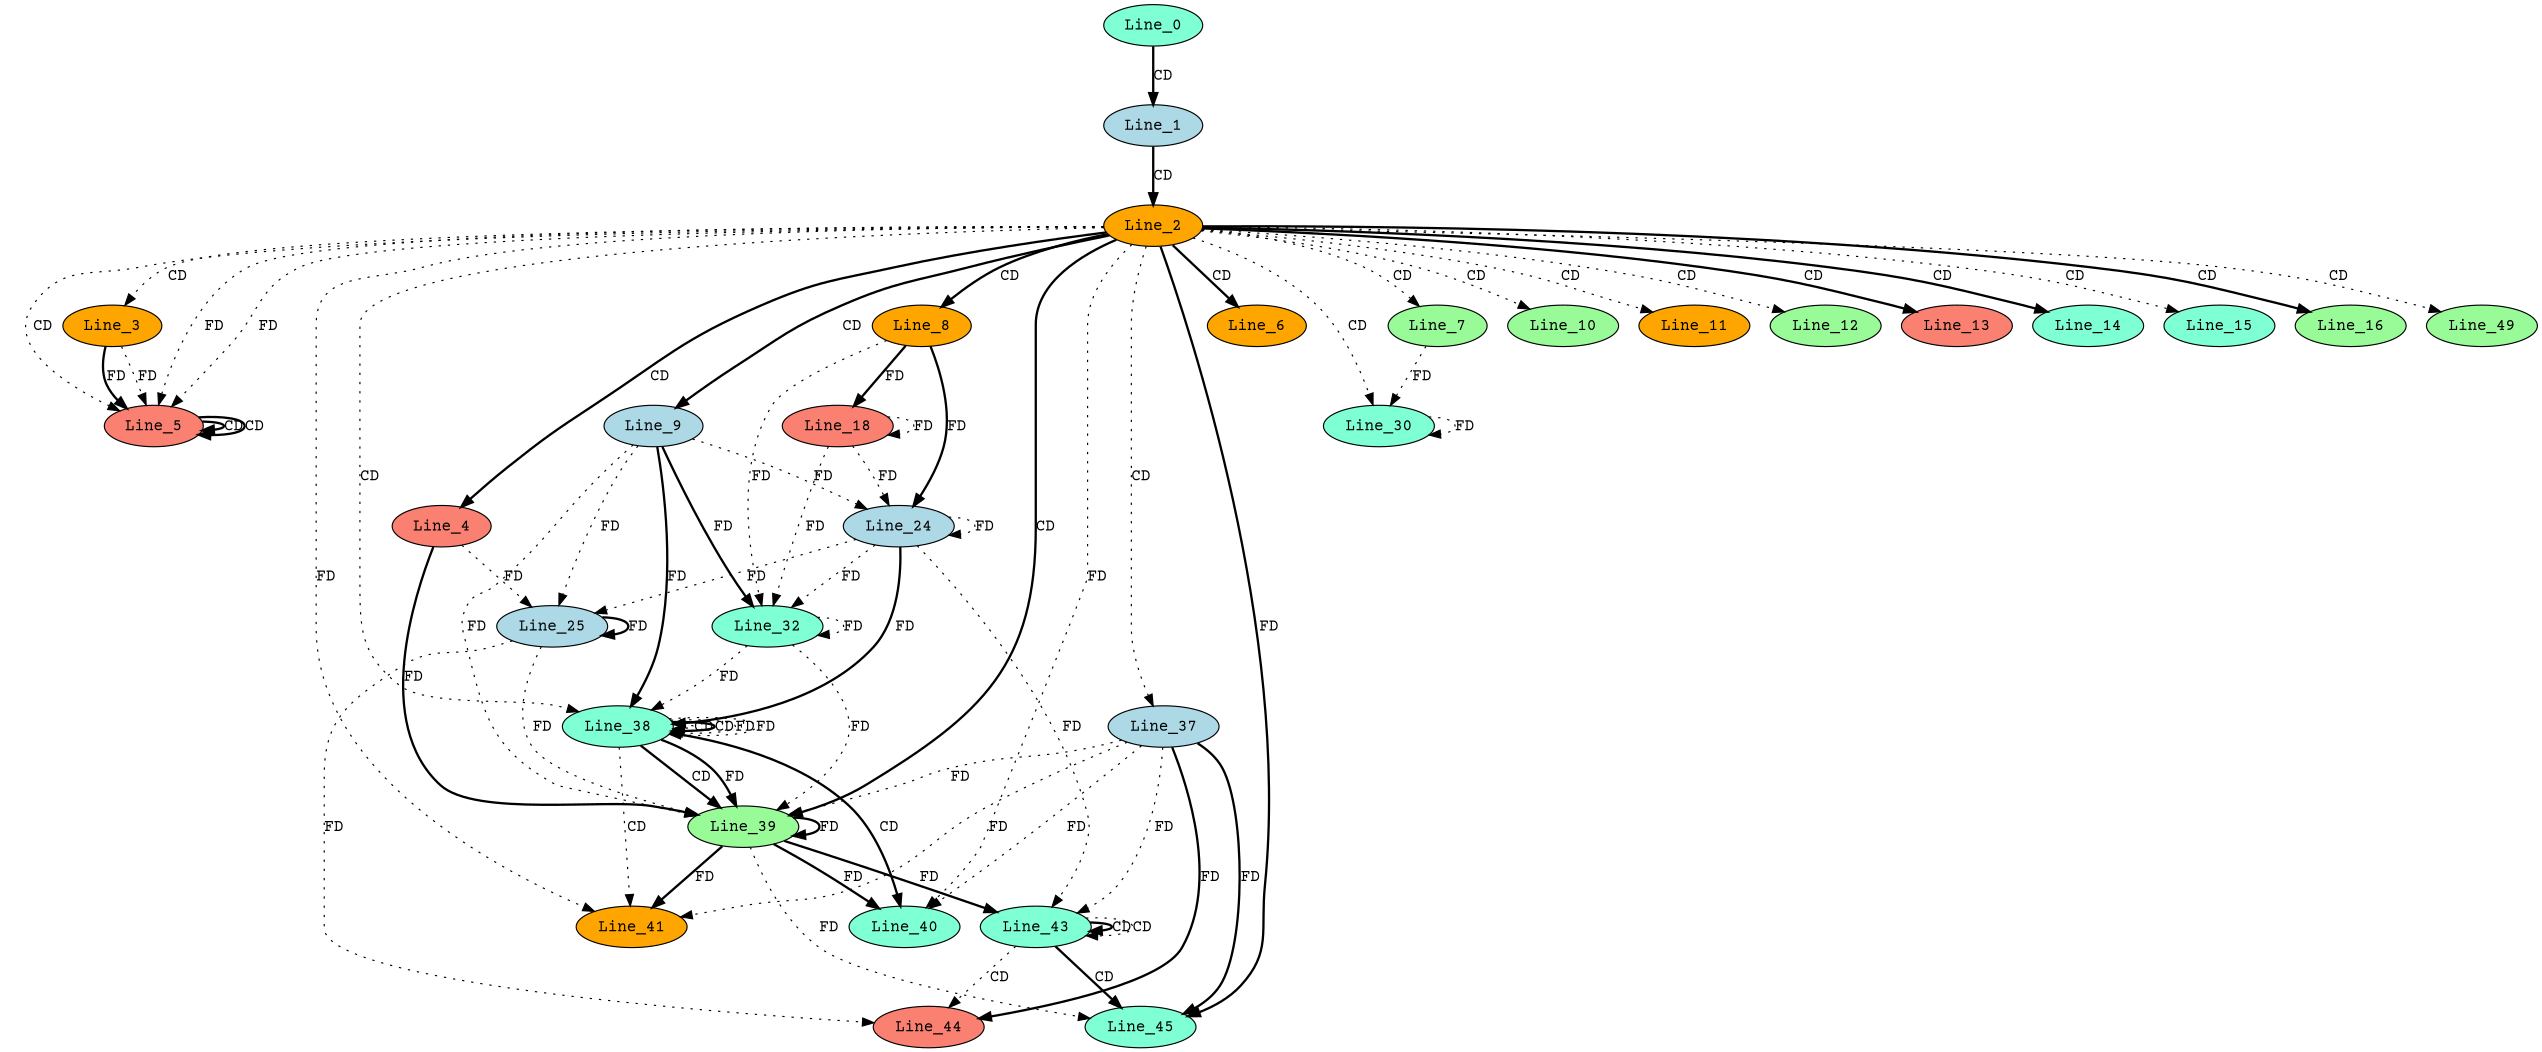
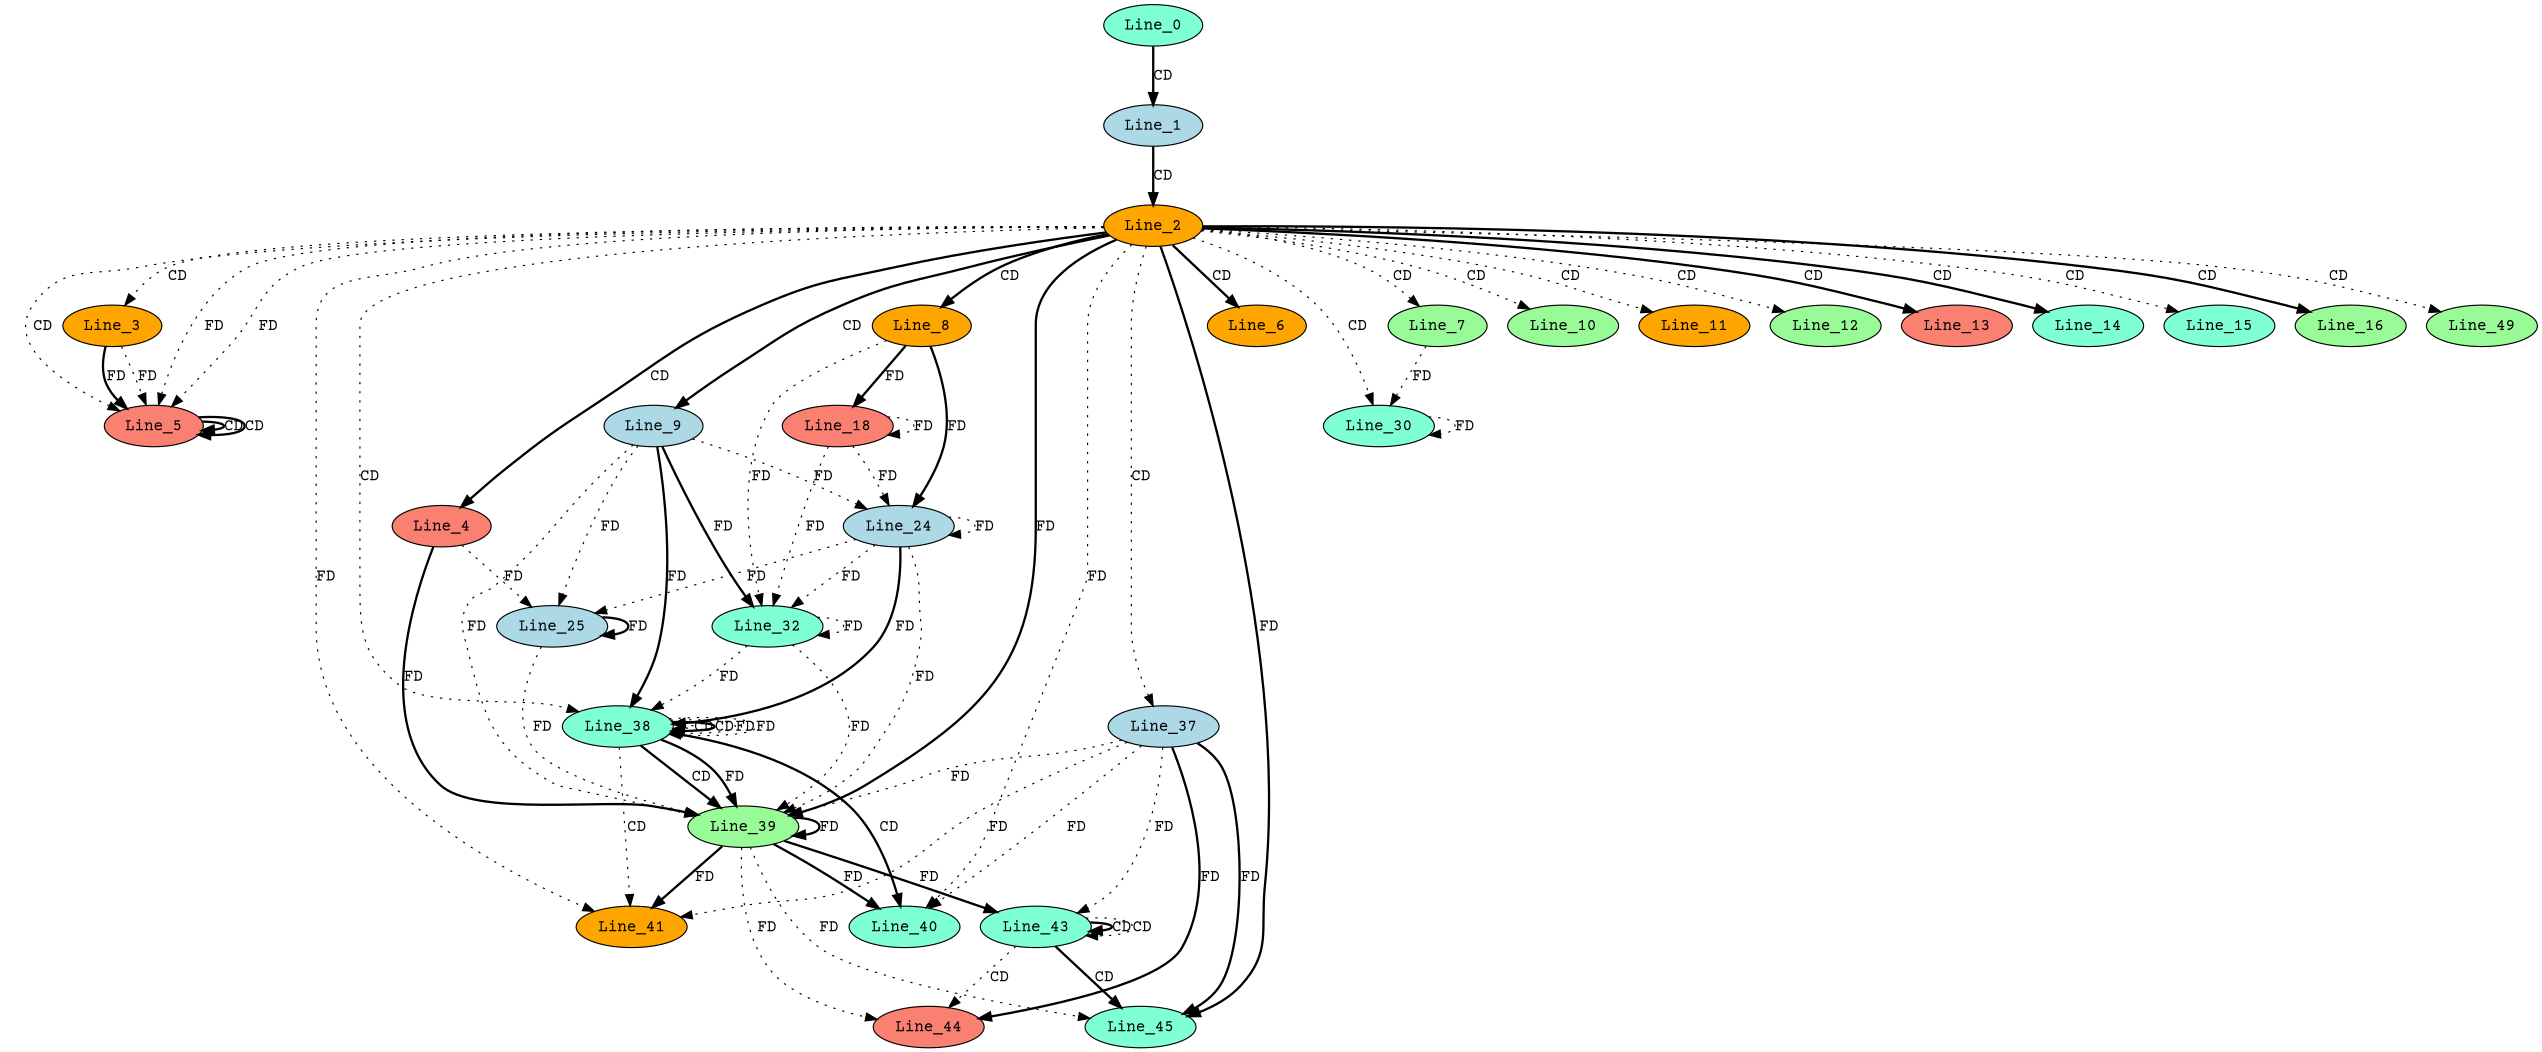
(1046, 526) -> (1046, 526)
(1047, 718) -> (903, 700)
(385, 964) -> (765, 962)
